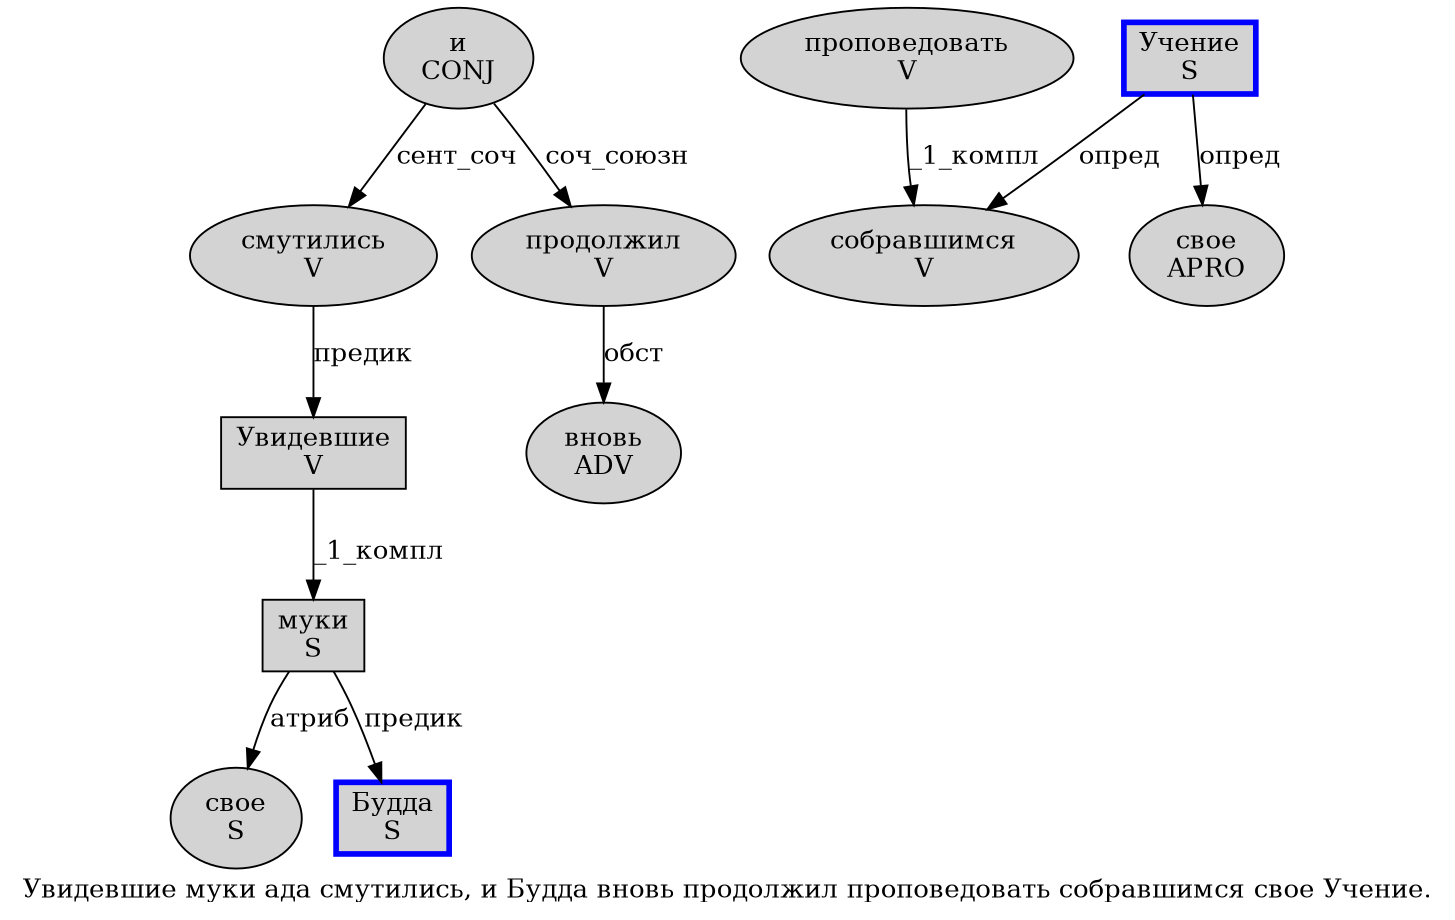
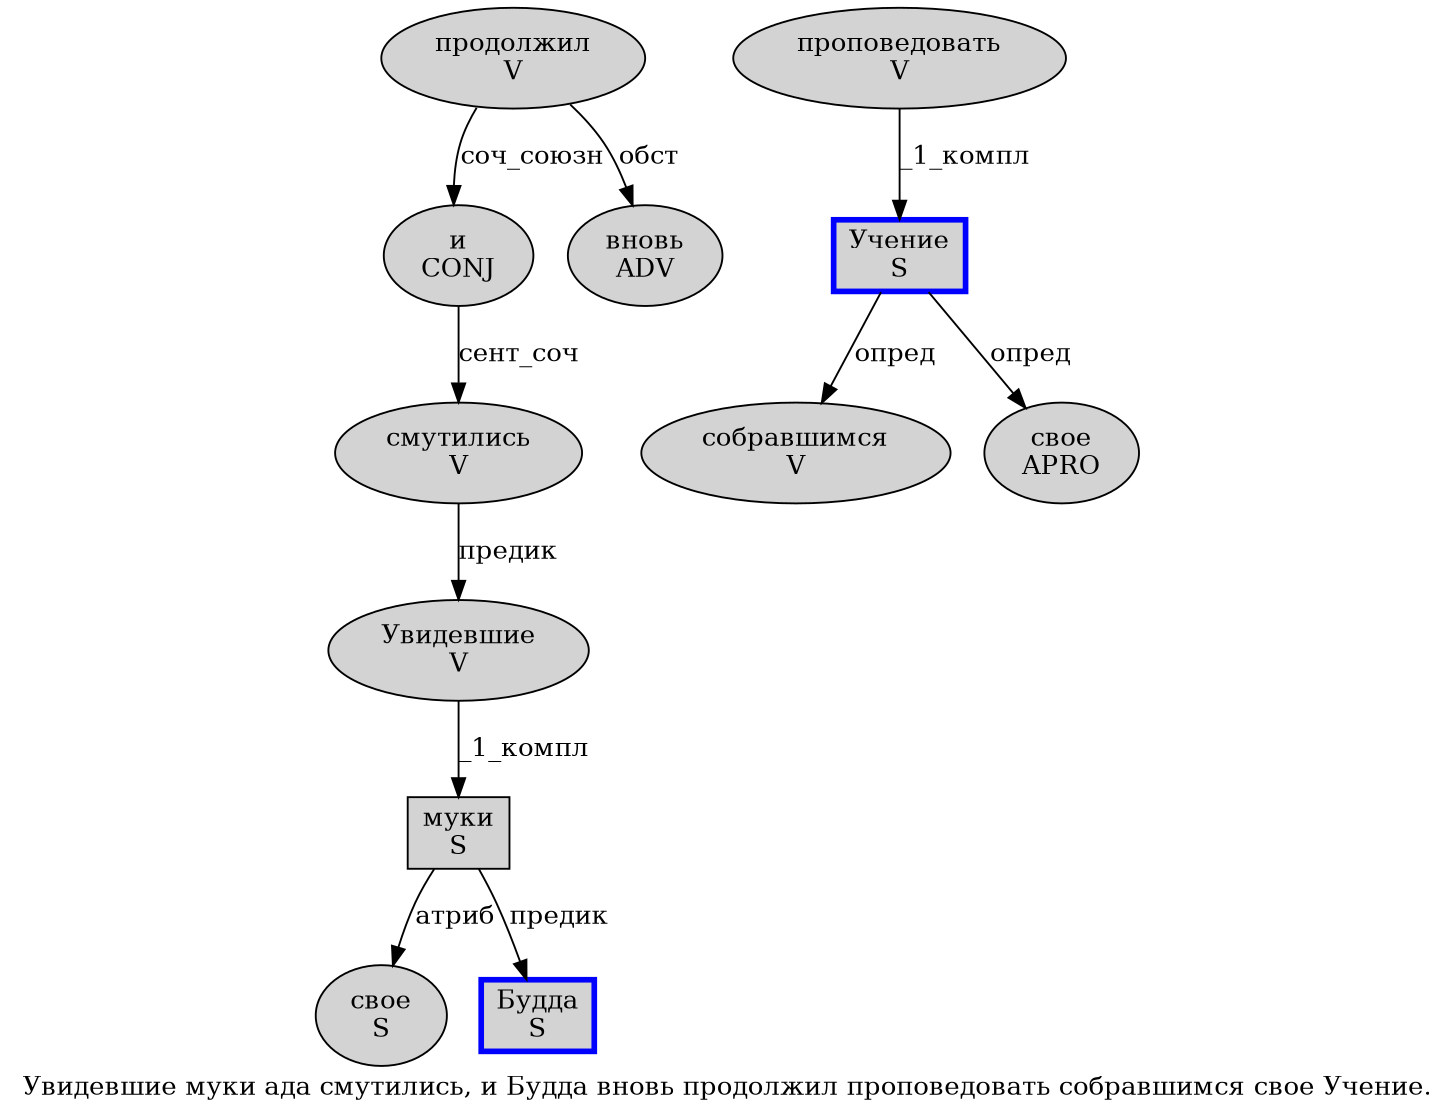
(528, 147) -> (460, 145)
(907, 148) -> (900, 154)
(313, 453) -> (459, 650)
